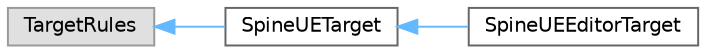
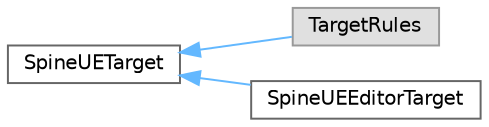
(200, 27) -> (246, 43)
